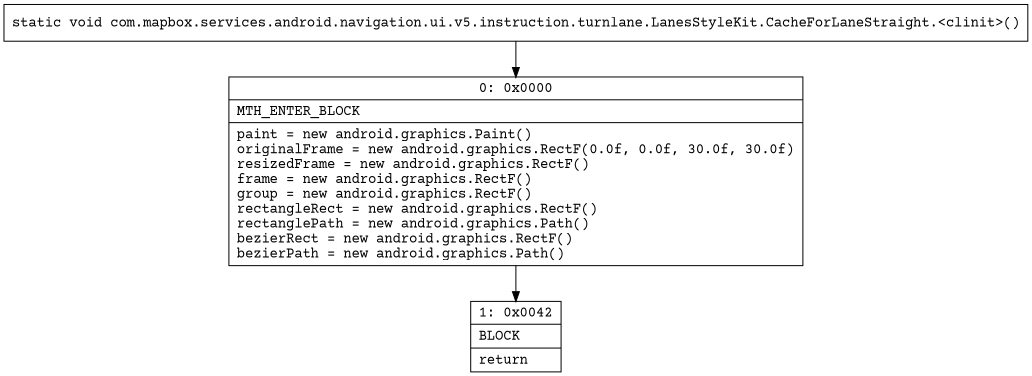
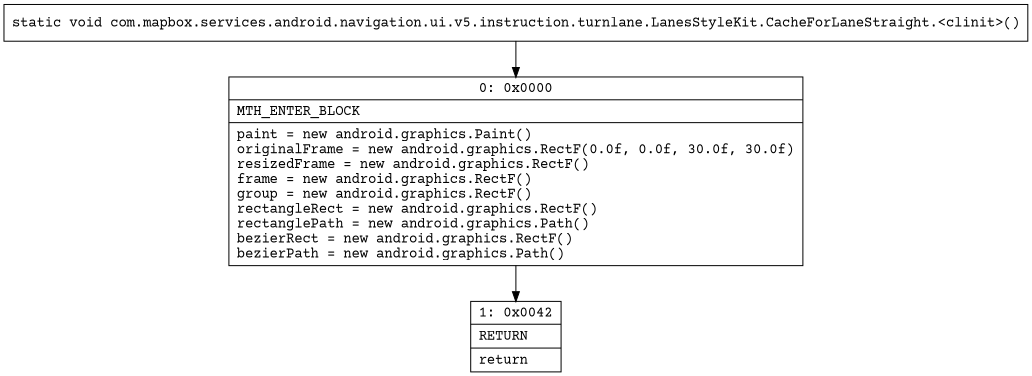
(500, 336) -> (503, 336)
